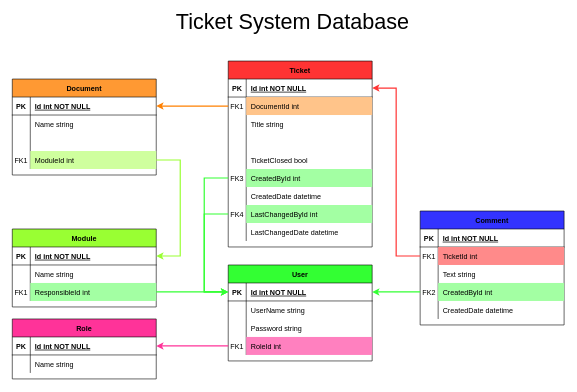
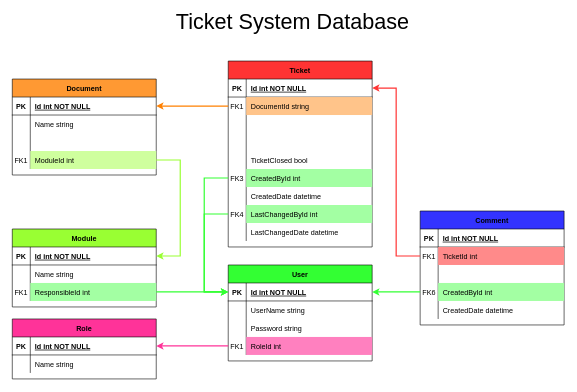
(277, 106) -> (283, 106)
(309, 124) -> none
(501, 274) -> none
(429, 292) -> (429, 292)
